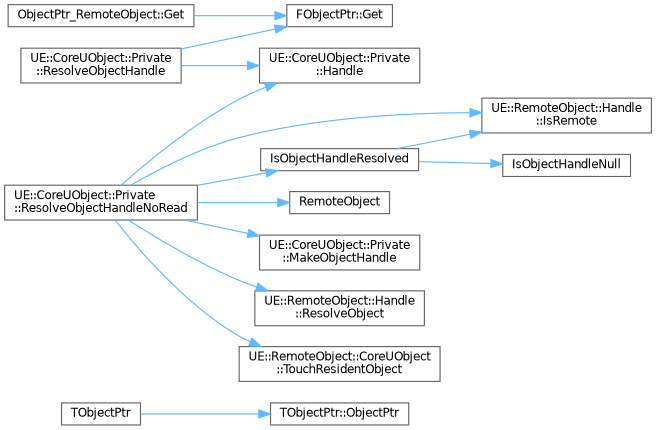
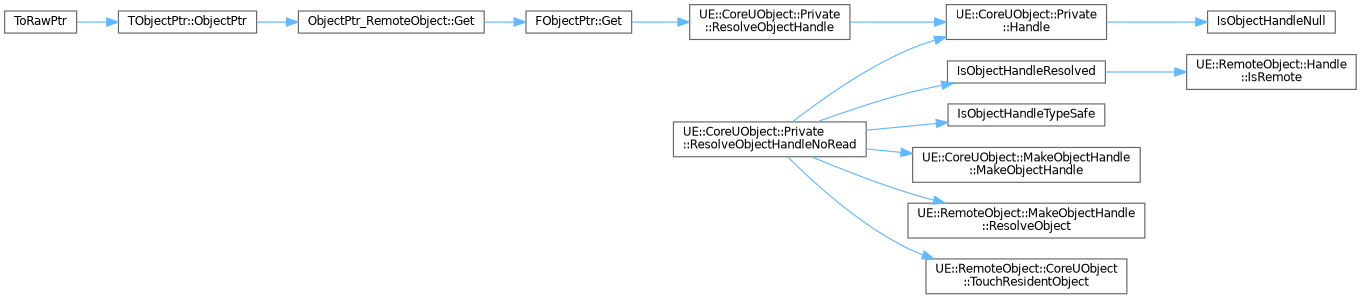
none -> (272, 22)
(228, 39) -> (655, 22)
(295, 126) -> none
(455, 163) -> (1151, 22)
(340, 203) -> (1026, 115)
(340, 253) -> (1026, 165)
(340, 308) -> (1026, 221)
(101, 414) -> (41, 22)
